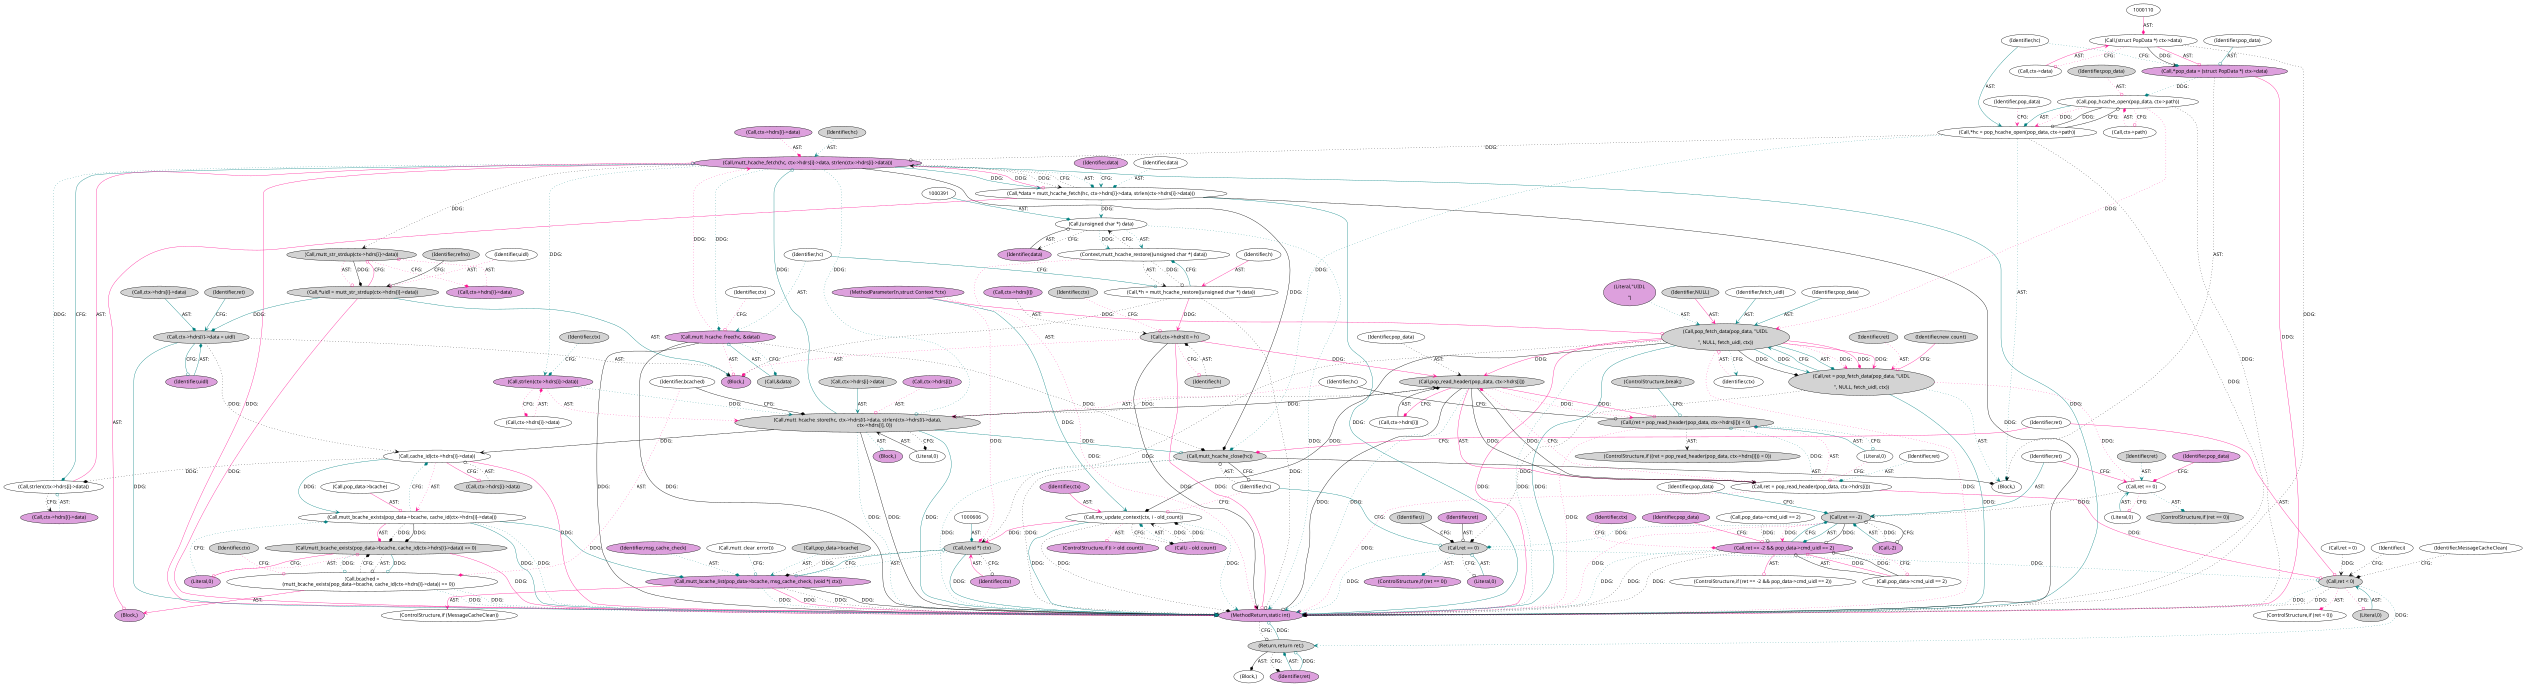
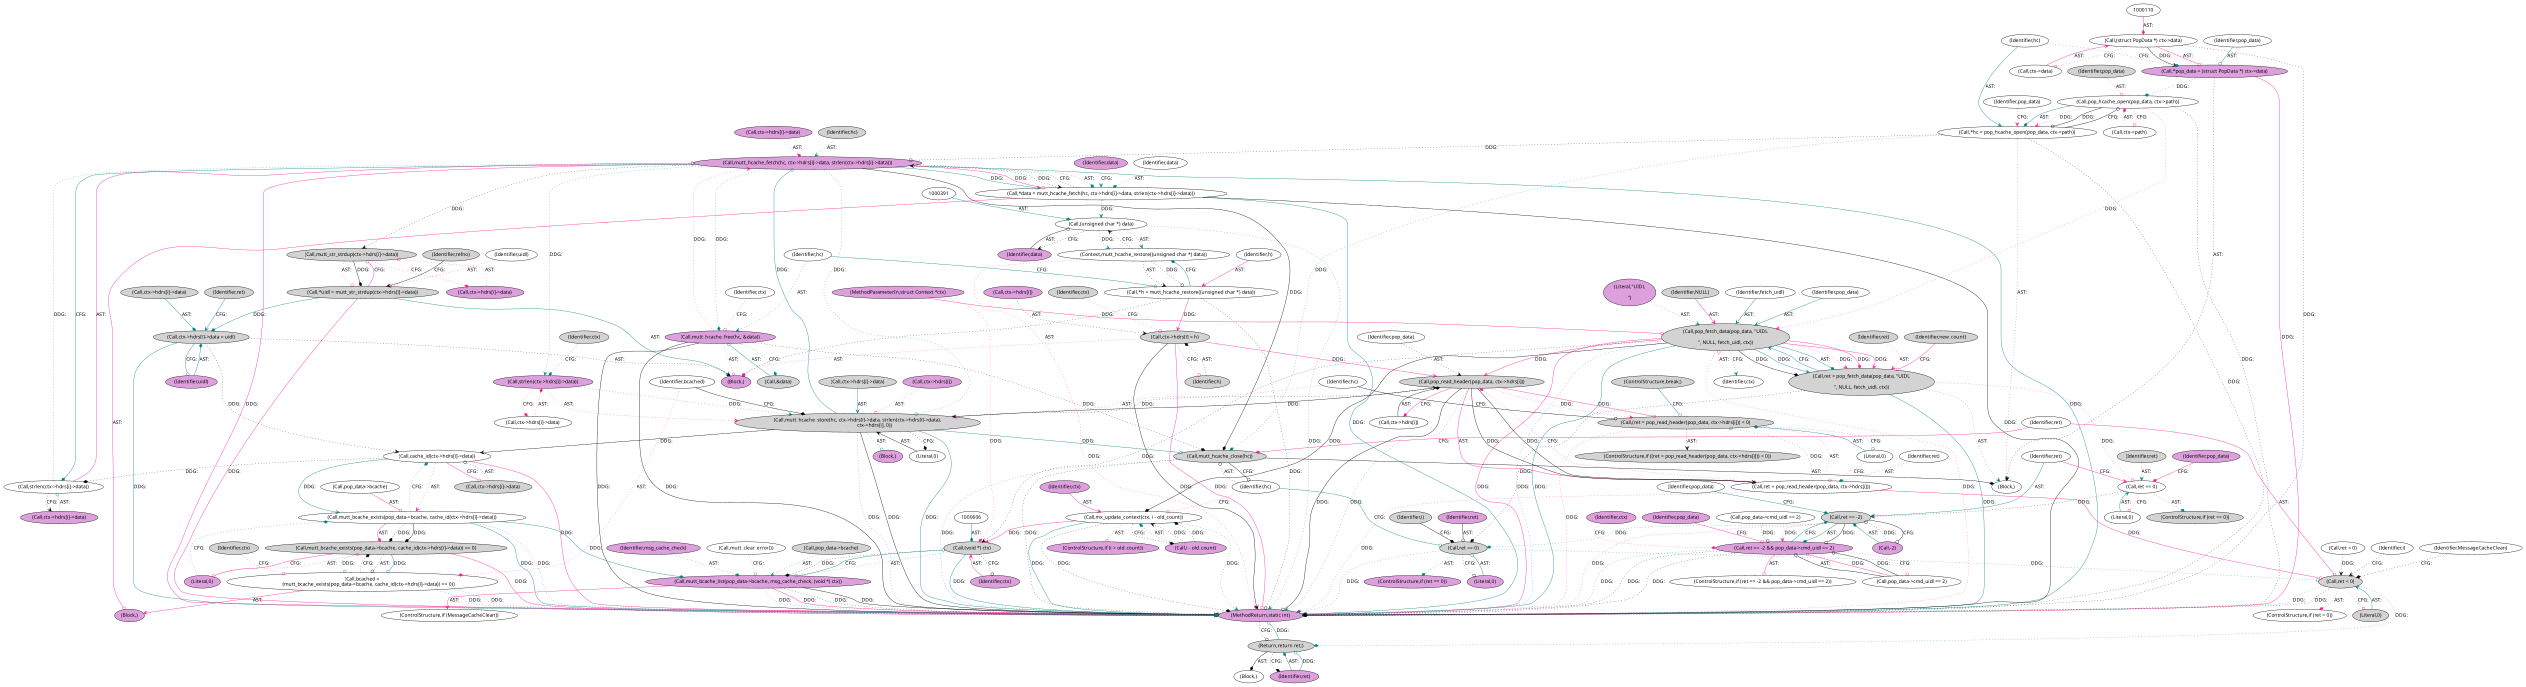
(1043, 381) -> none
(1884, 641) -> (1884, 641)
